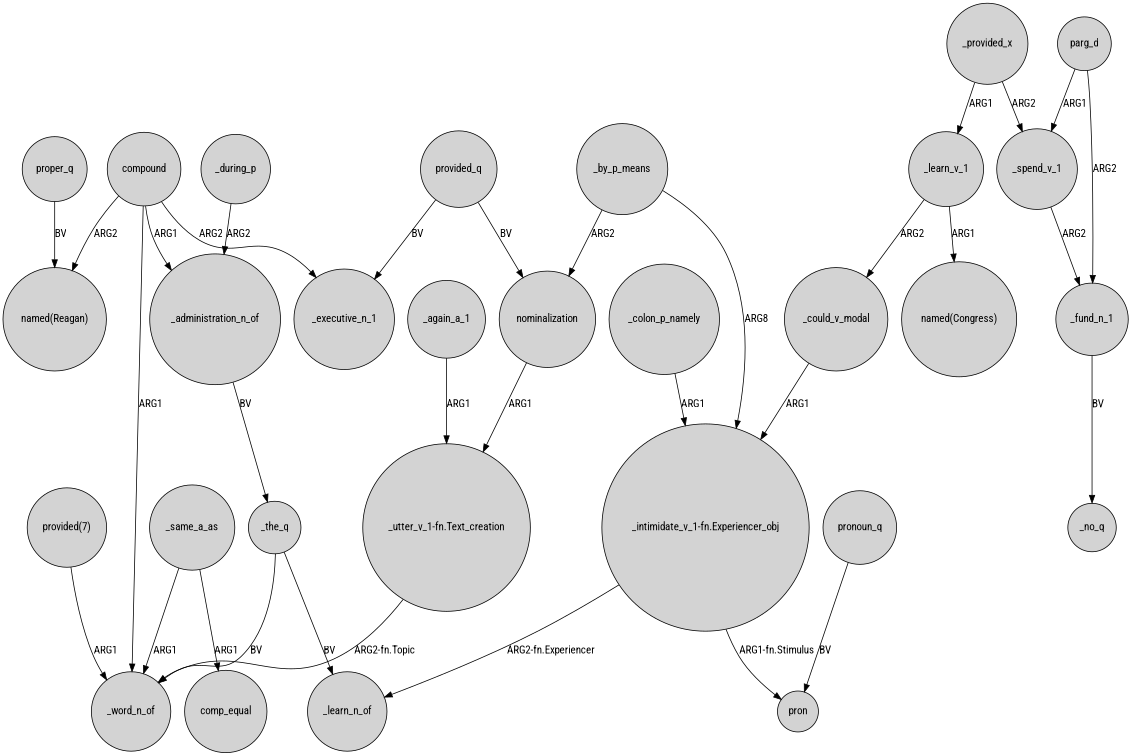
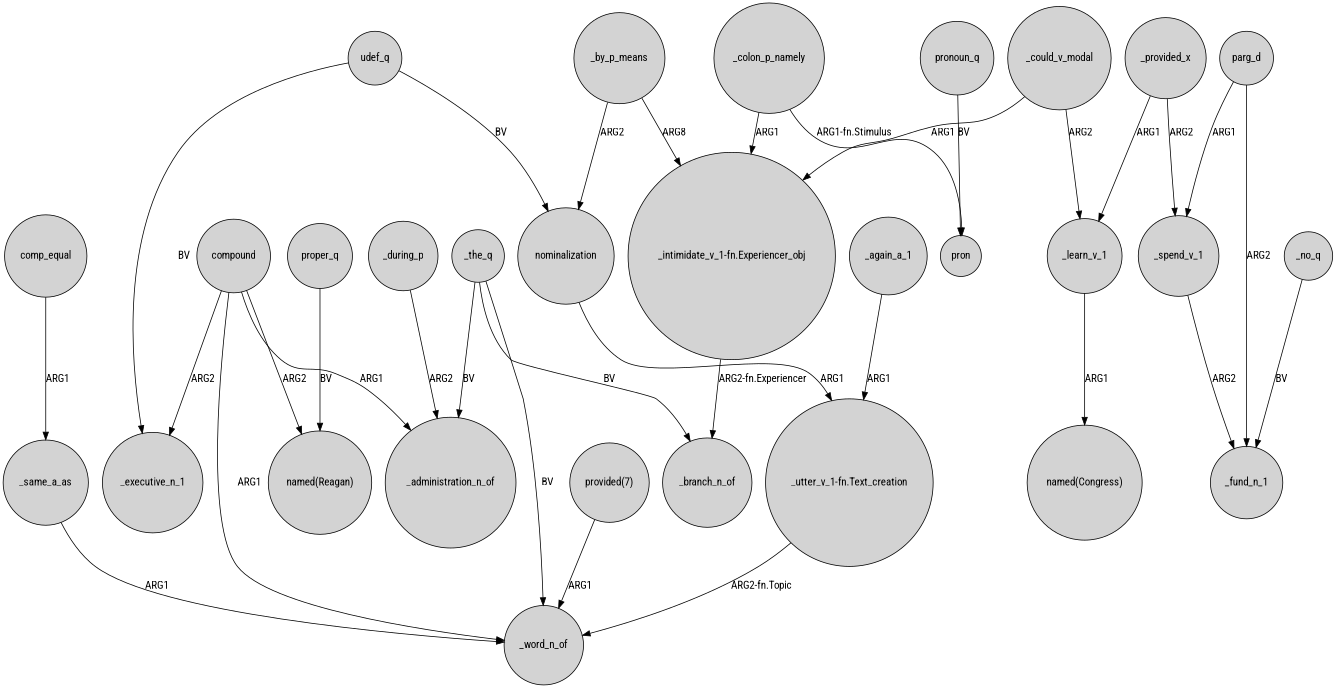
(459, 169) -> (375, 58)
(898, 235) -> (1072, 160)
(1092, 425) -> (1280, 360)
(249, 438) -> (467, 346)
(208, 616) -> (46, 365)
(746, 666) -> (909, 140)
(347, 711) -> (707, 483)
